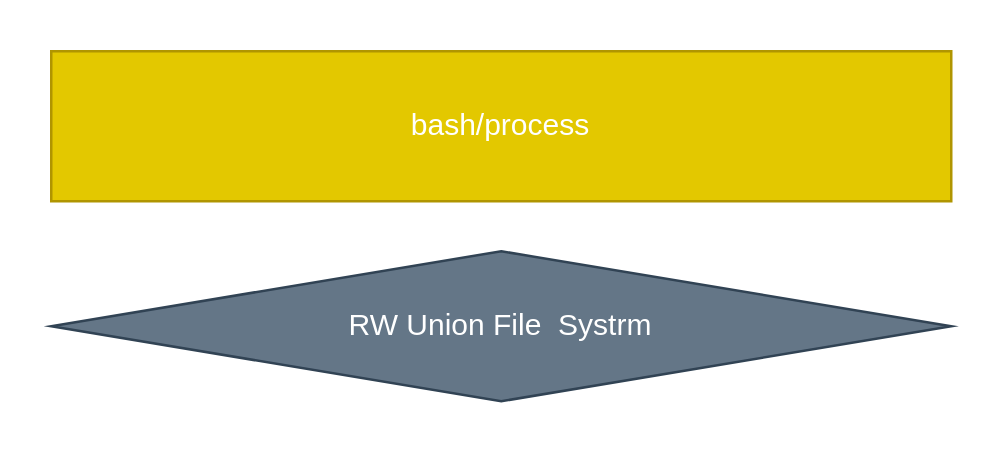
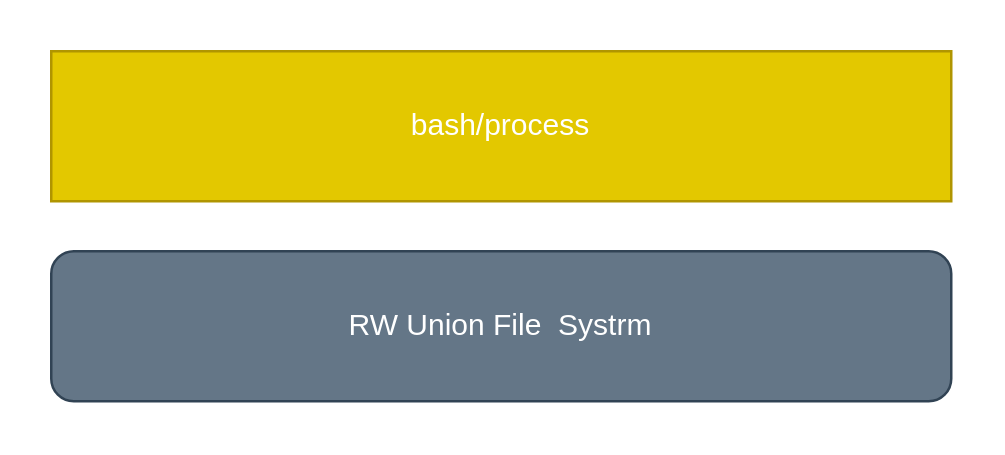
(501, 326) -> (501, 326)
